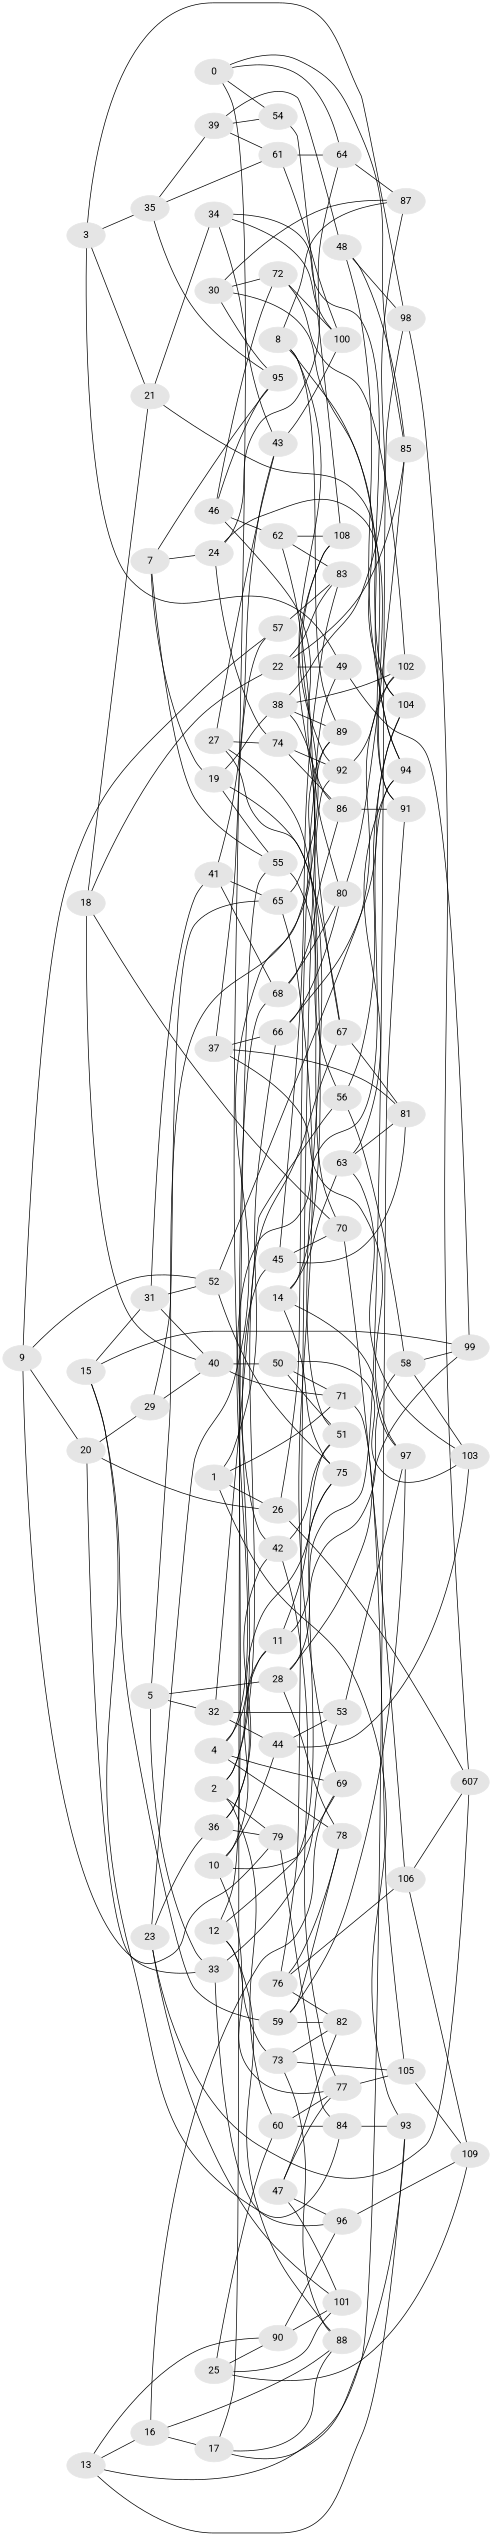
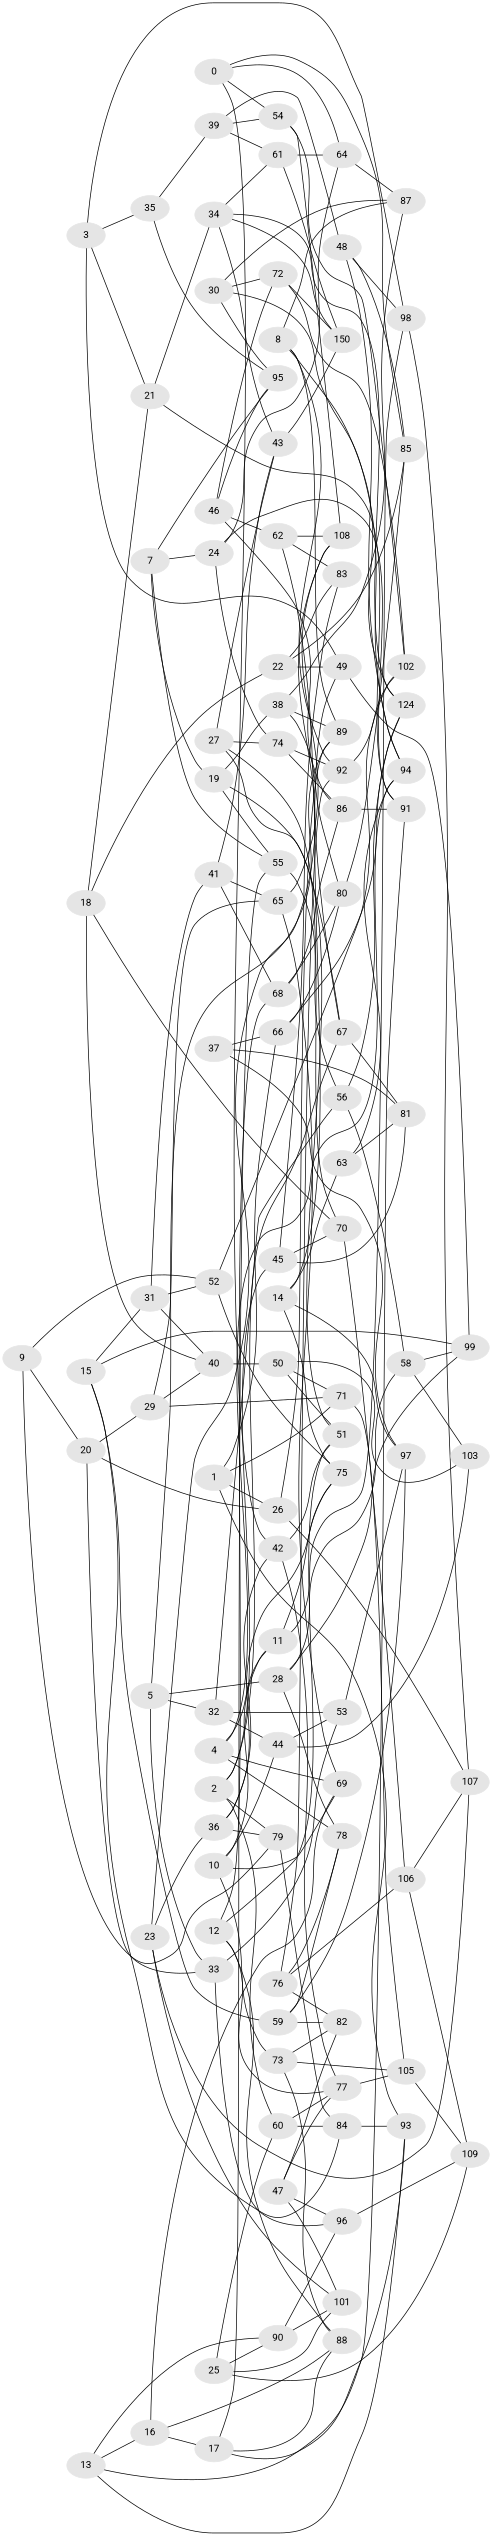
(214, 182) -> (246, 185)
(342, 340) -> (342, 340)
(278, 629) -> none
(344, 691) -> (367, 322)
(406, 705) -> (406, 705)
(370, 1325) -> none
(275, 1387) -> (258, 1401)
(470, 1782) -> (470, 1782)
